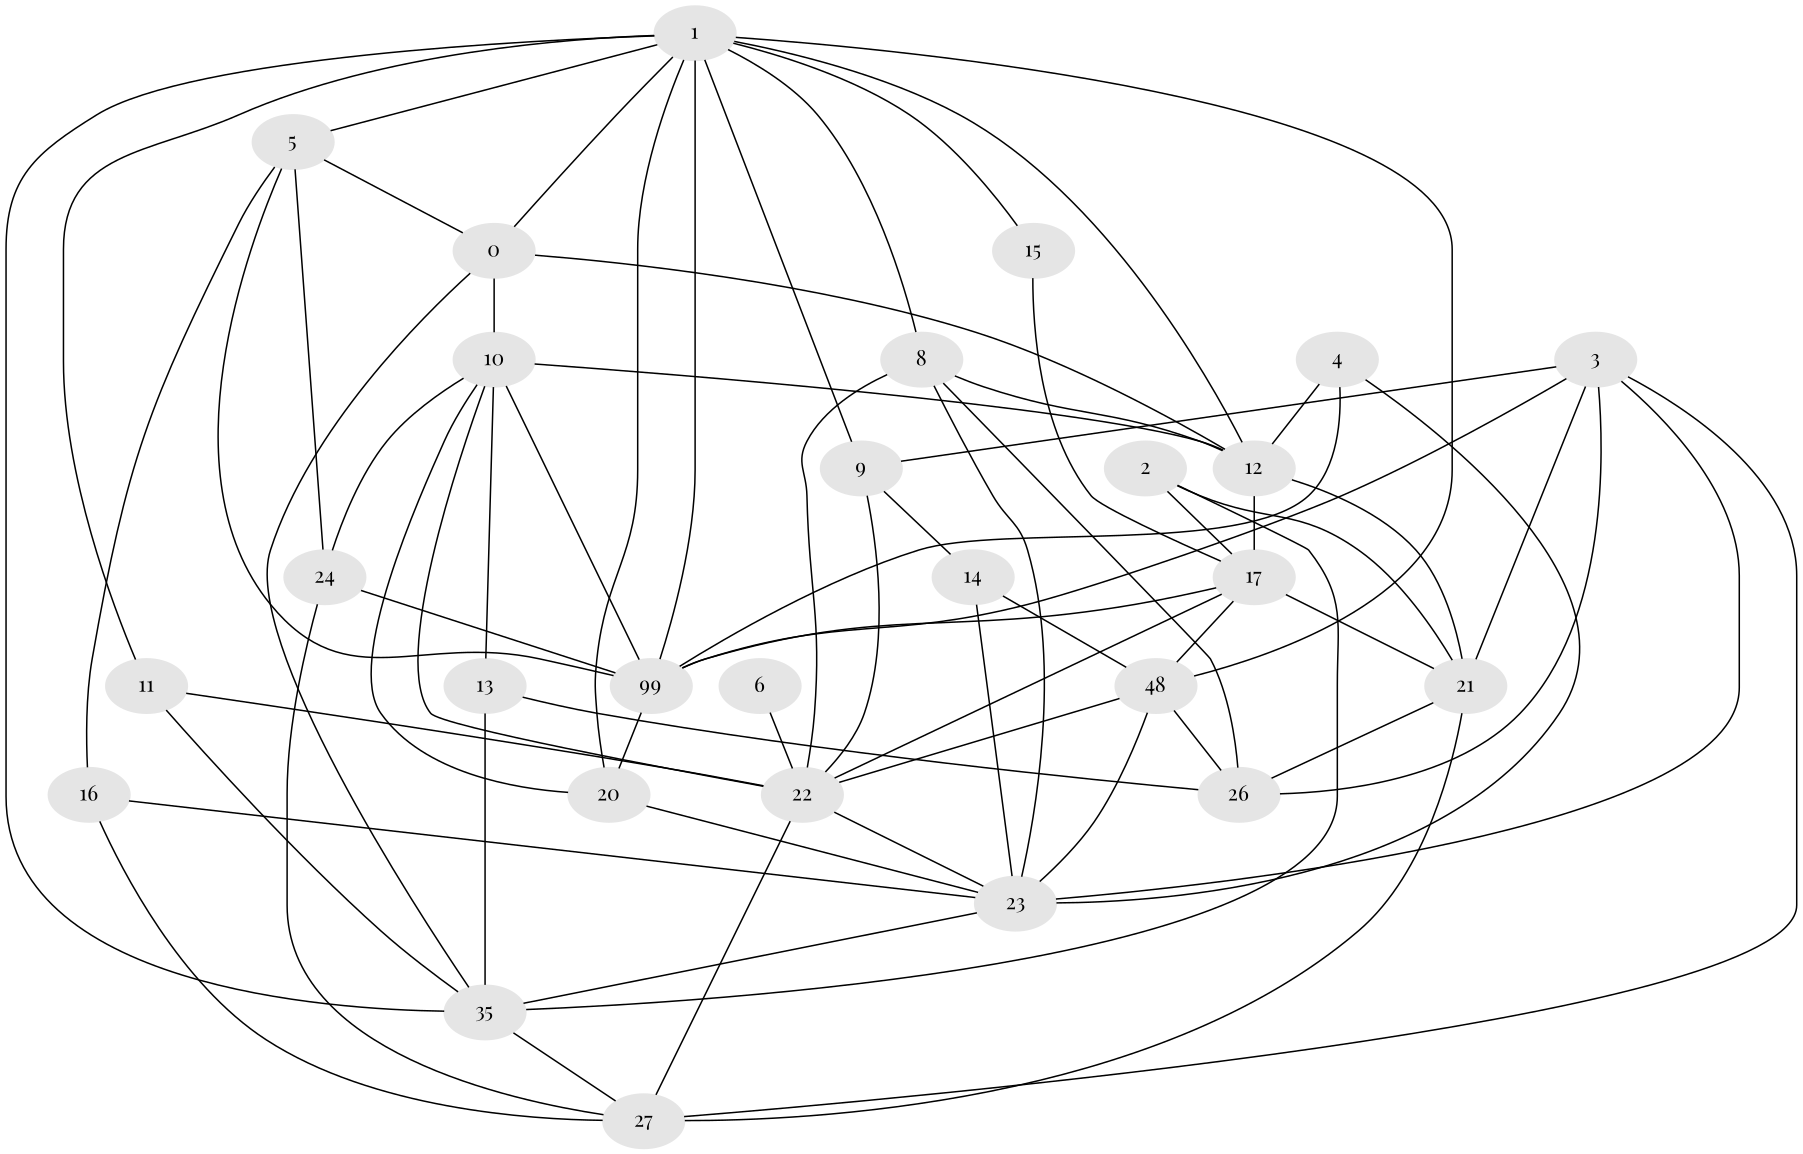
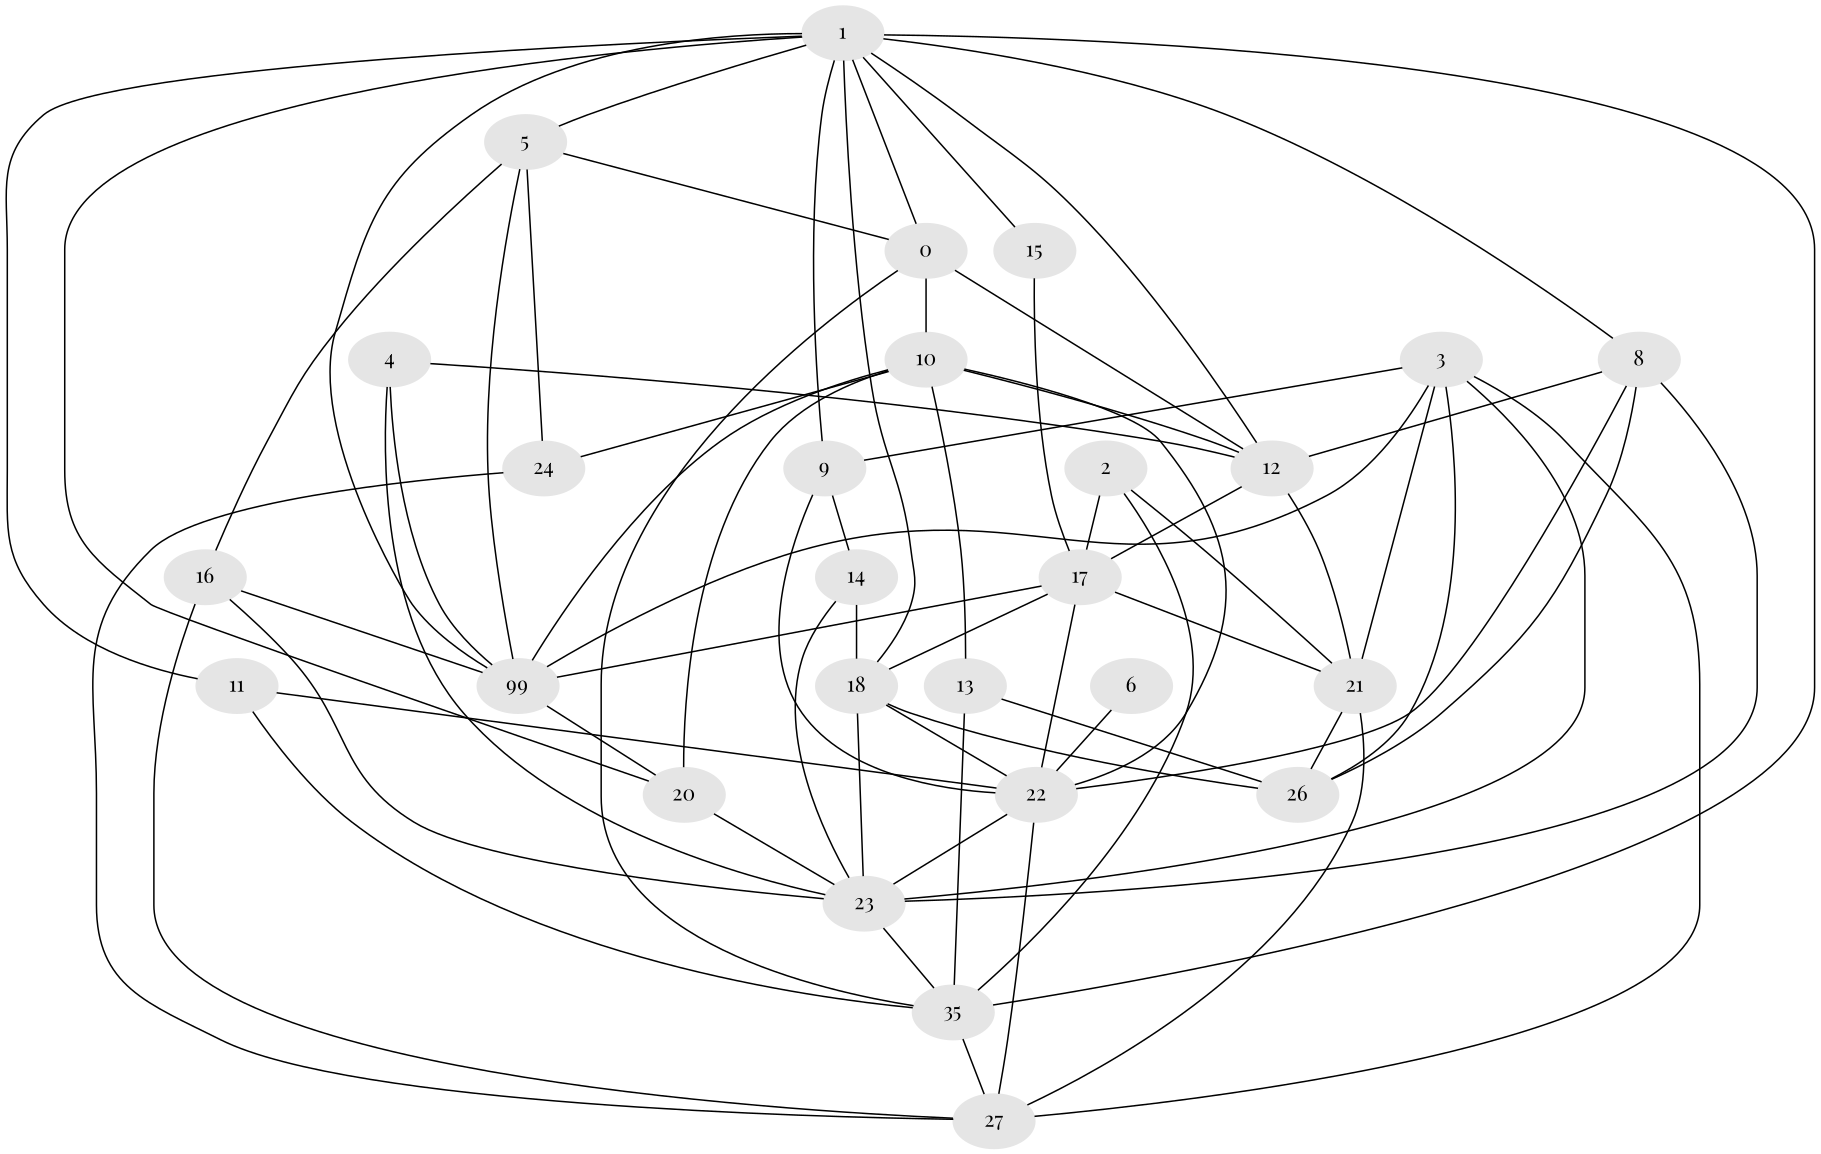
(476, 628) -> (362, 632)
(1156, 686) -> (857, 686)
